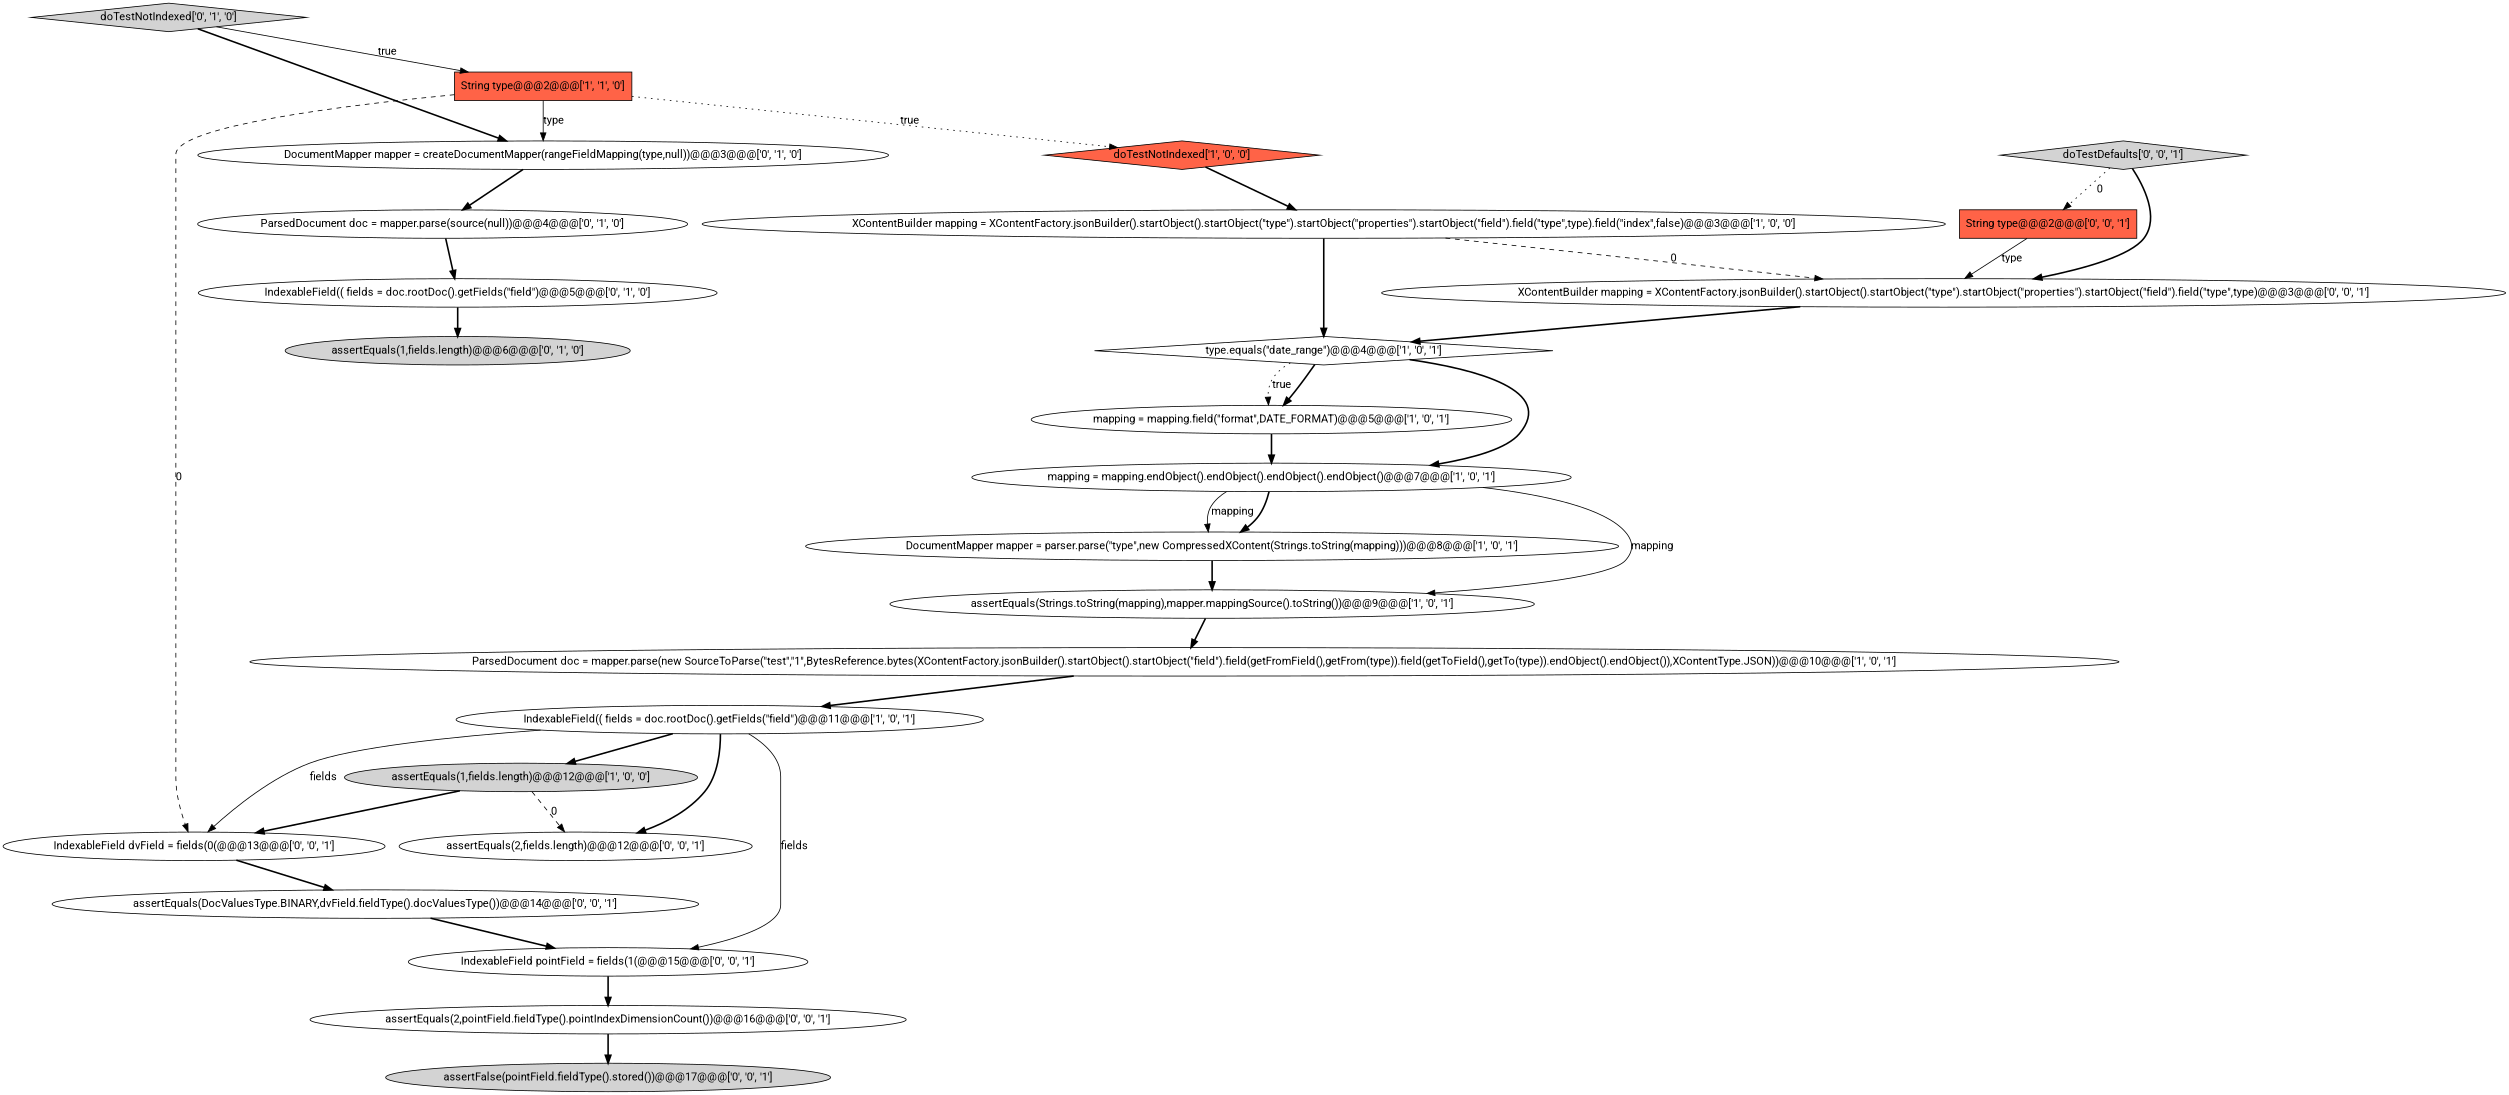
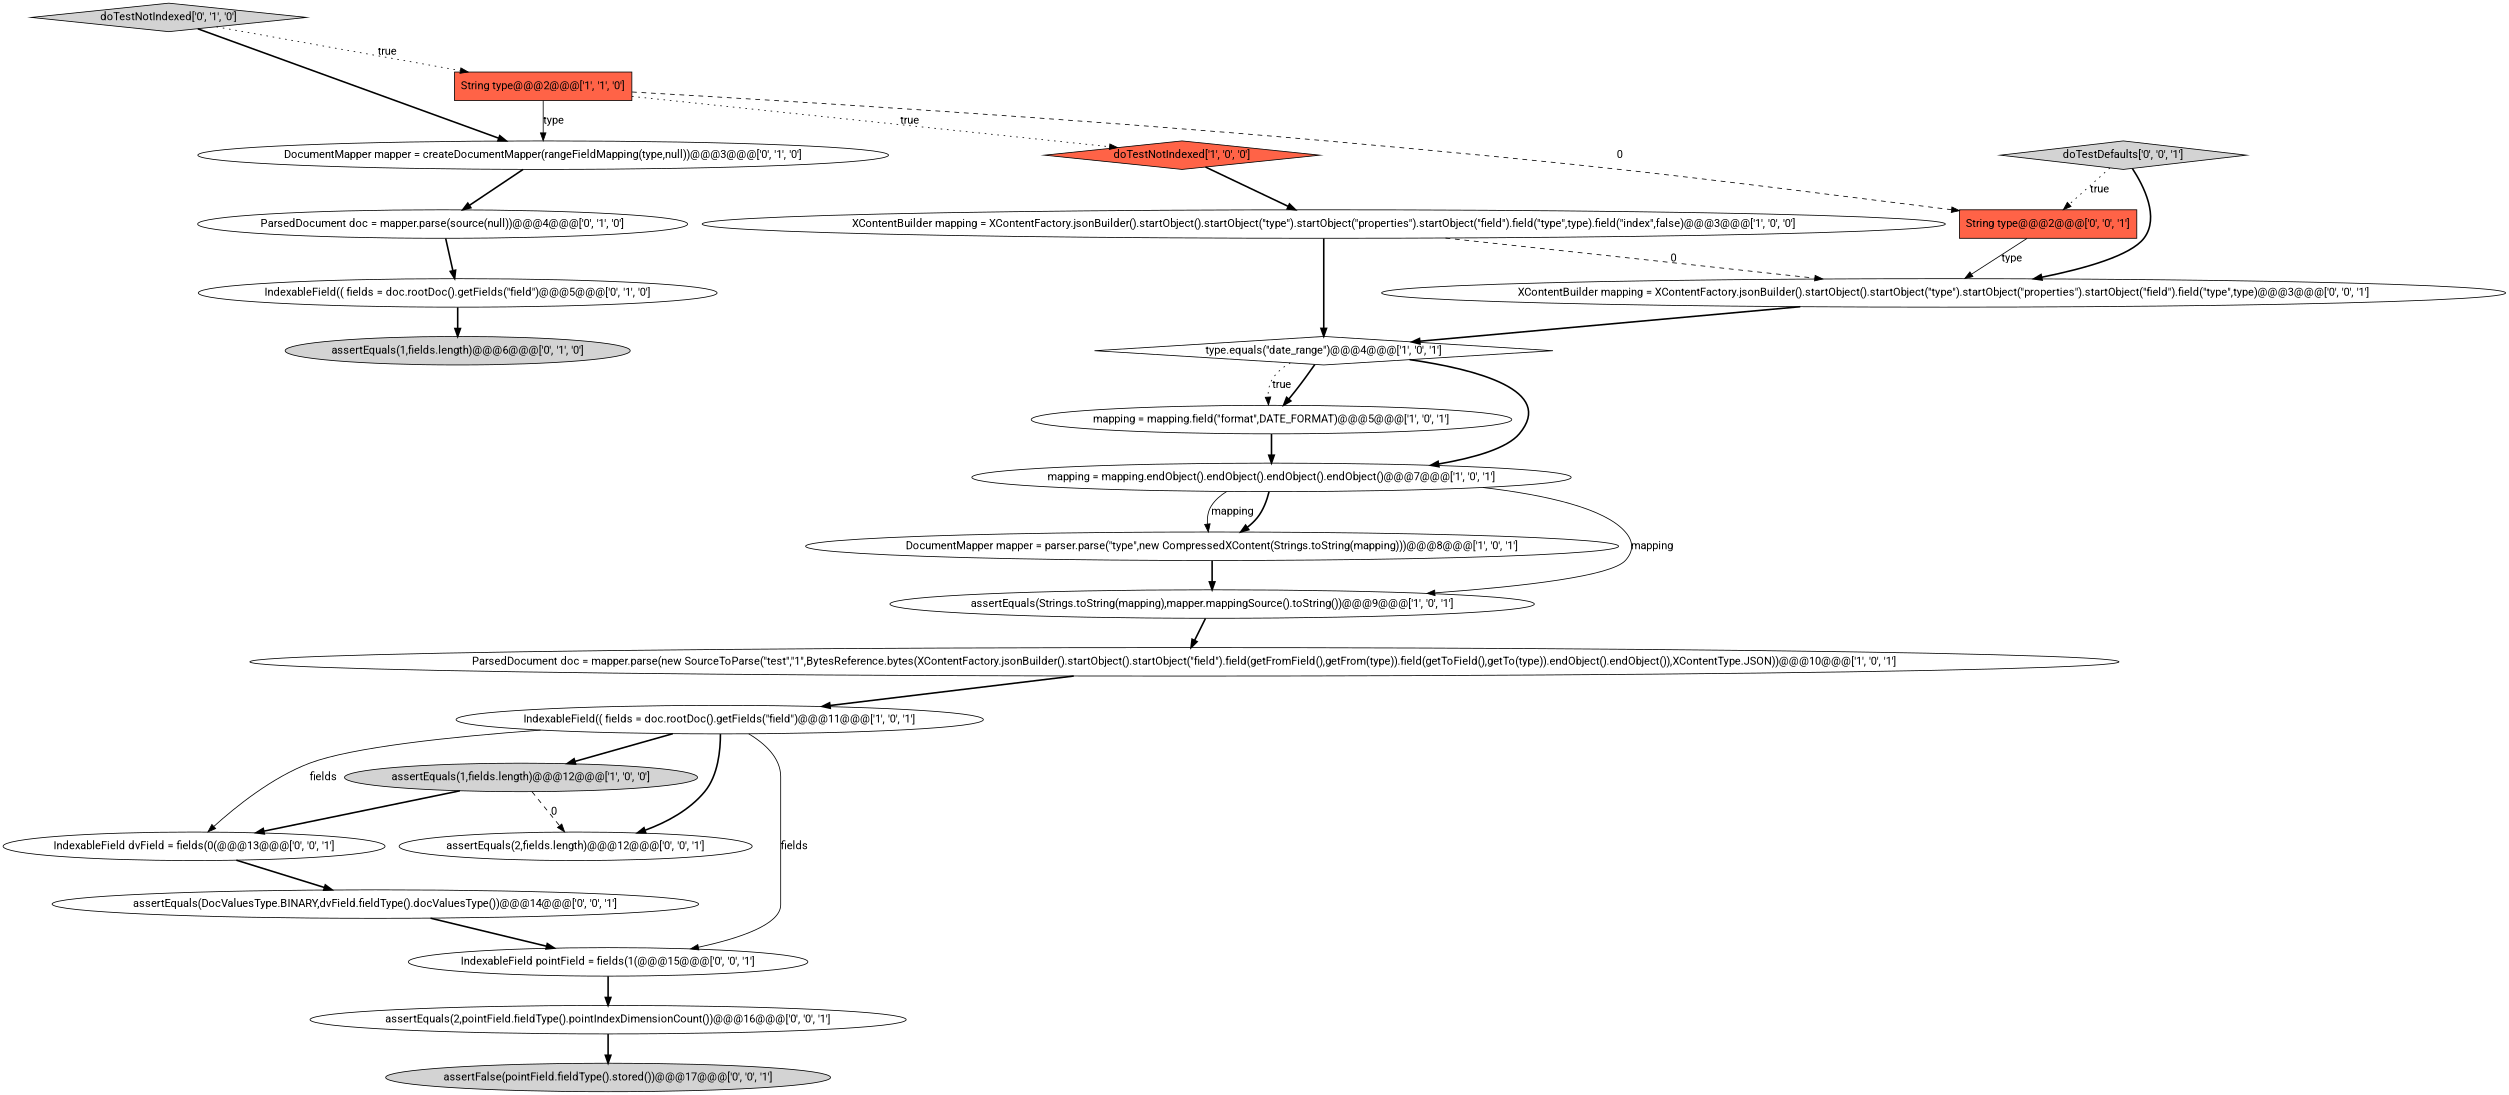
(338, 49) -> (338, 49)
(2100, 190) -> (2100, 190)
(176, 345) -> (1293, 138)
